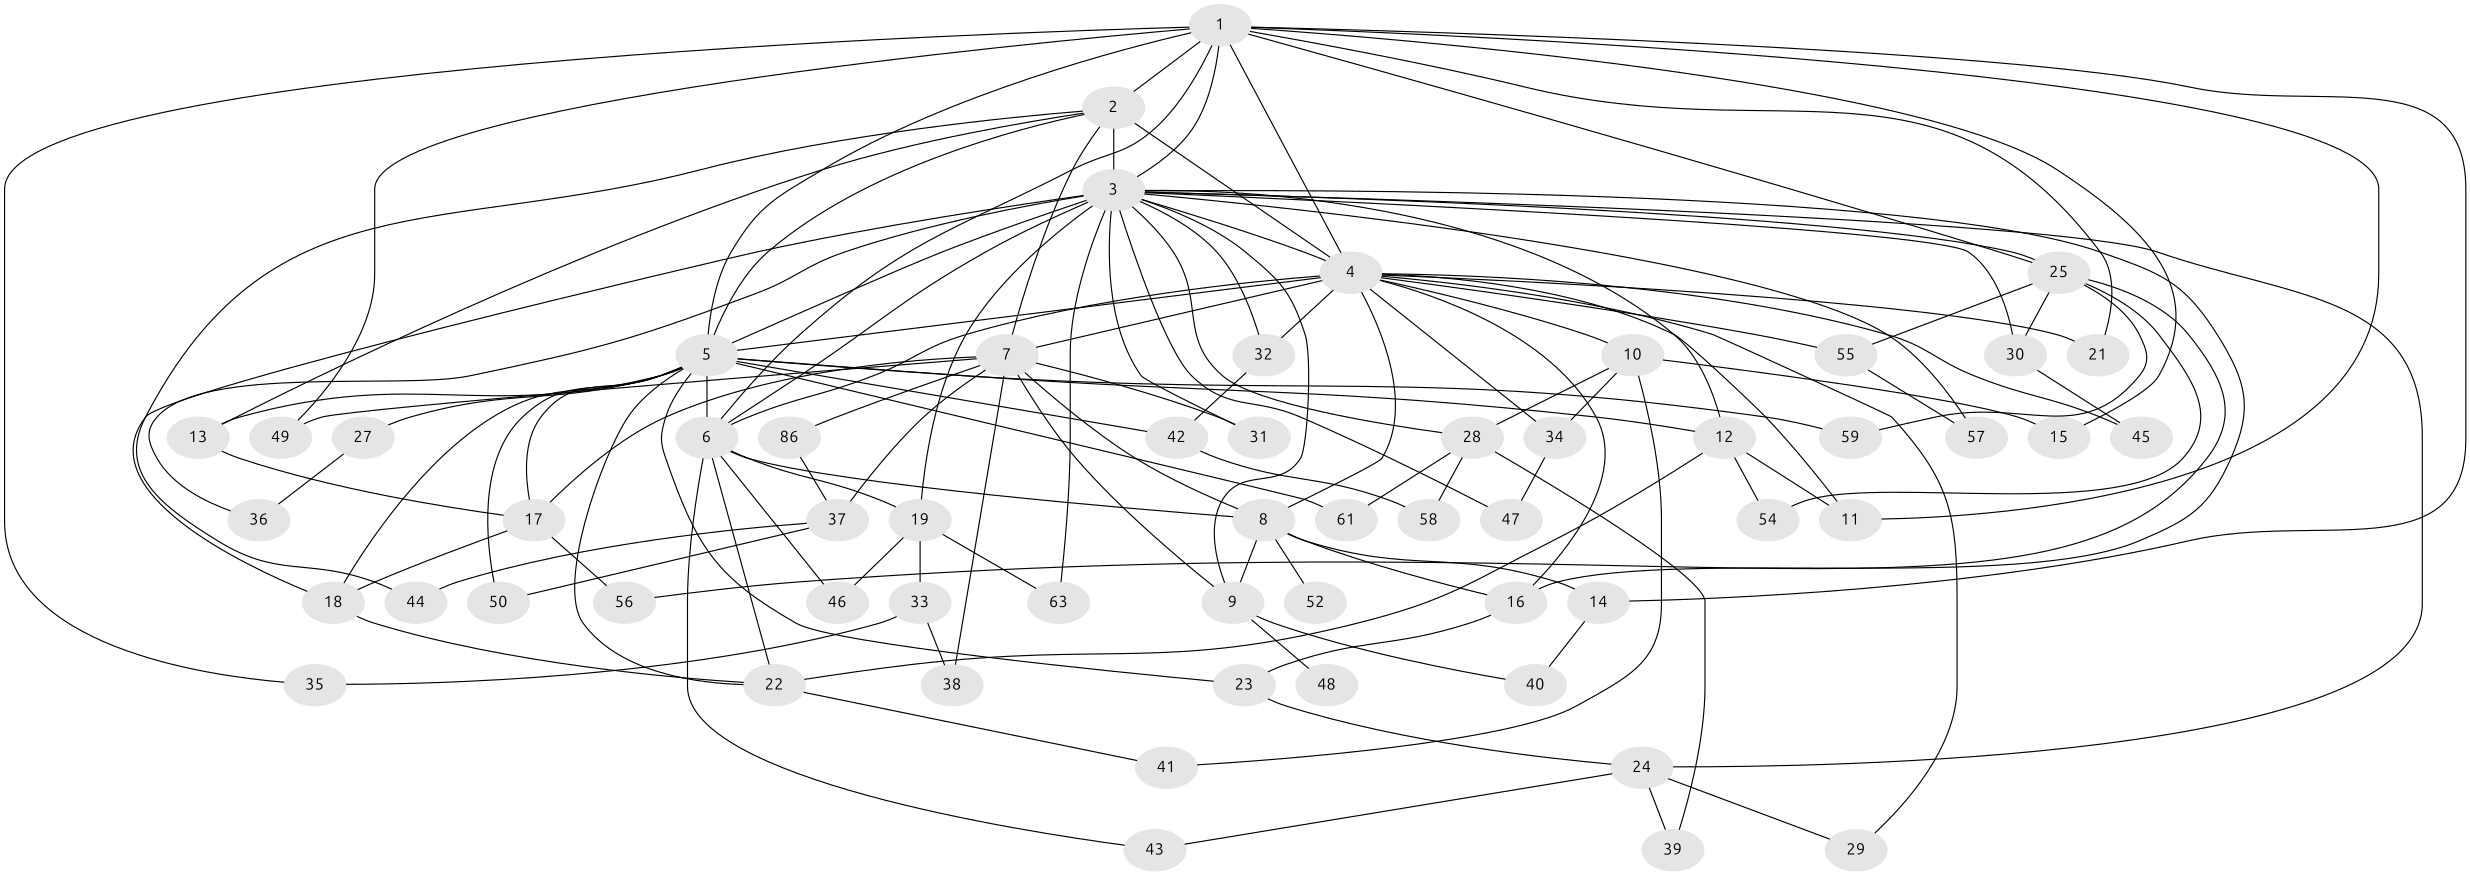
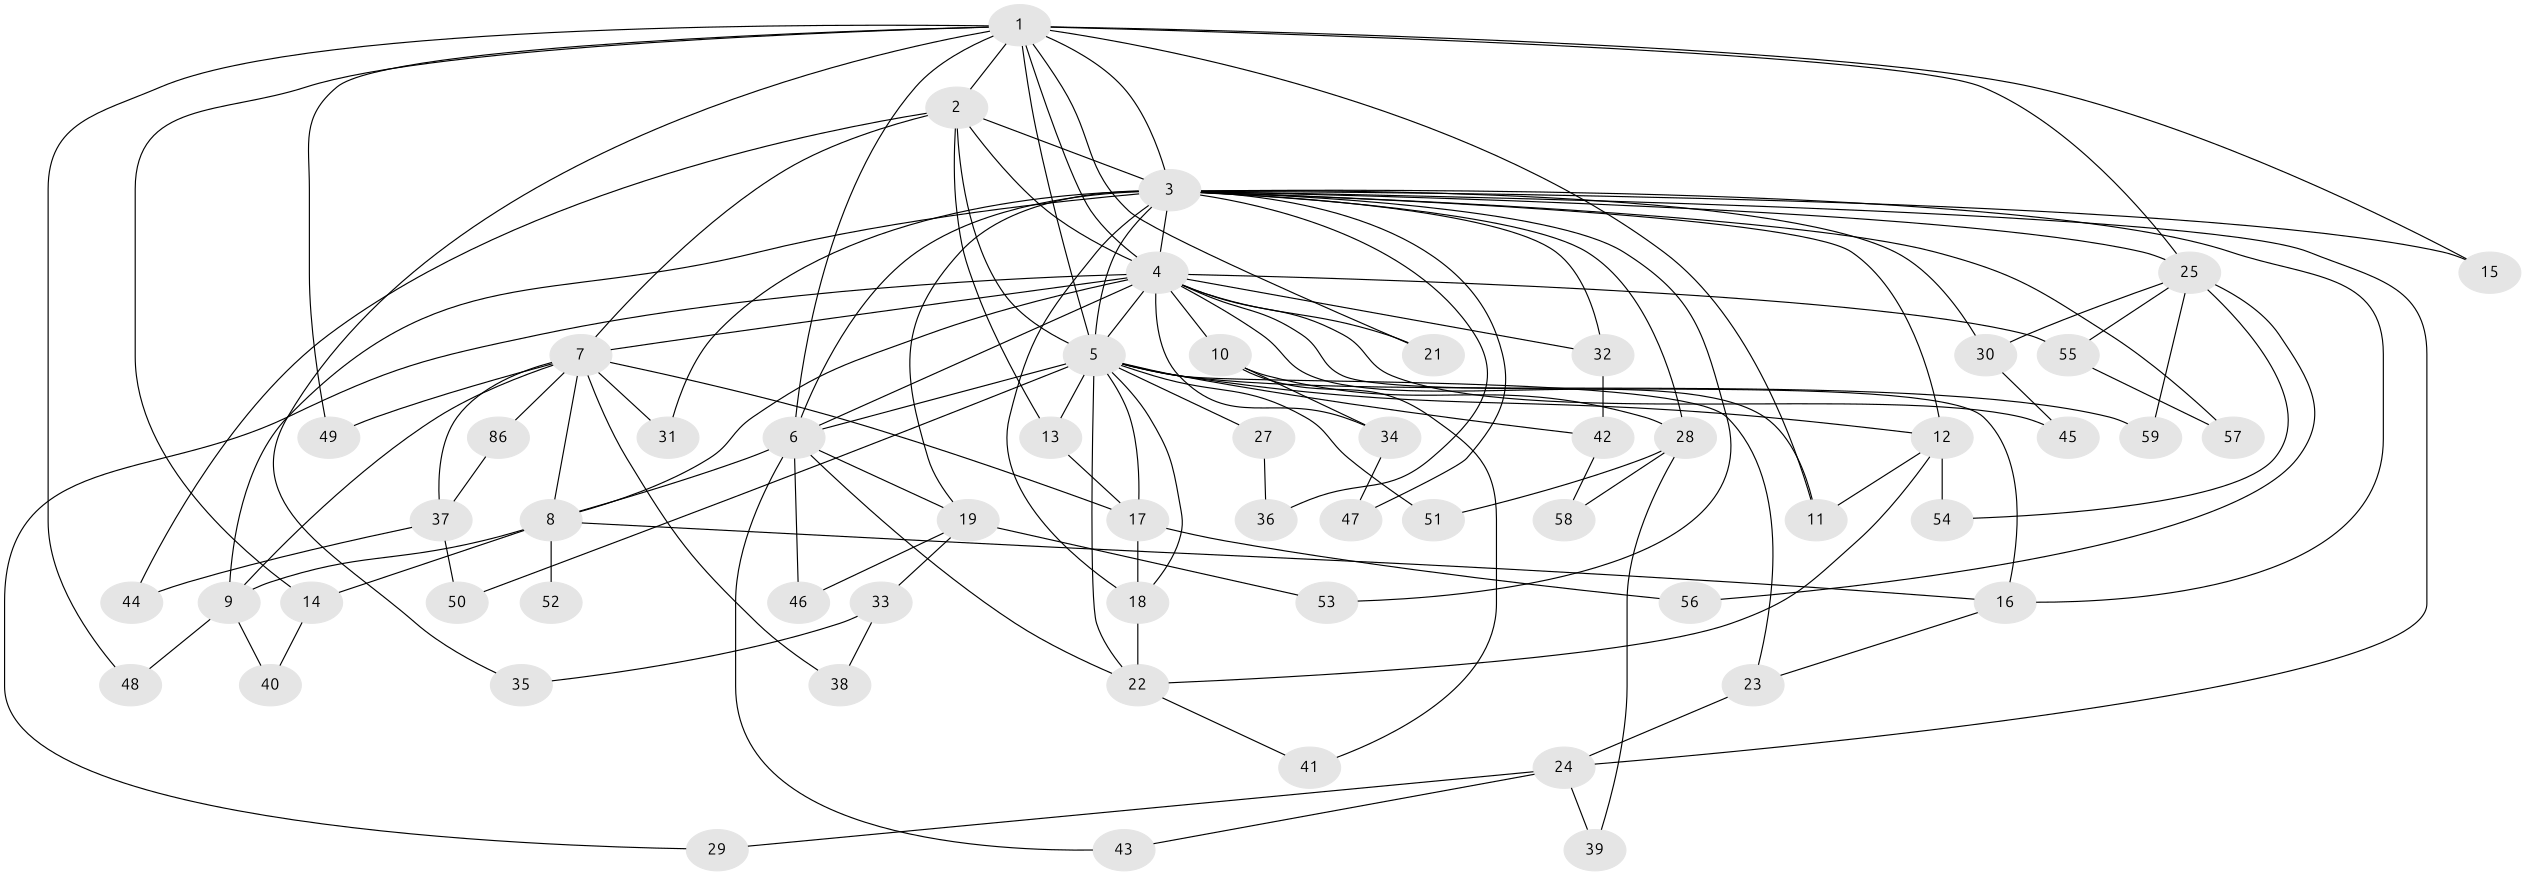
none -> (244, 64)
(1851, 385) -> (2057, 213)
(1346, 520) -> (1433, 520)
(1059, 603) -> (1327, 603)
